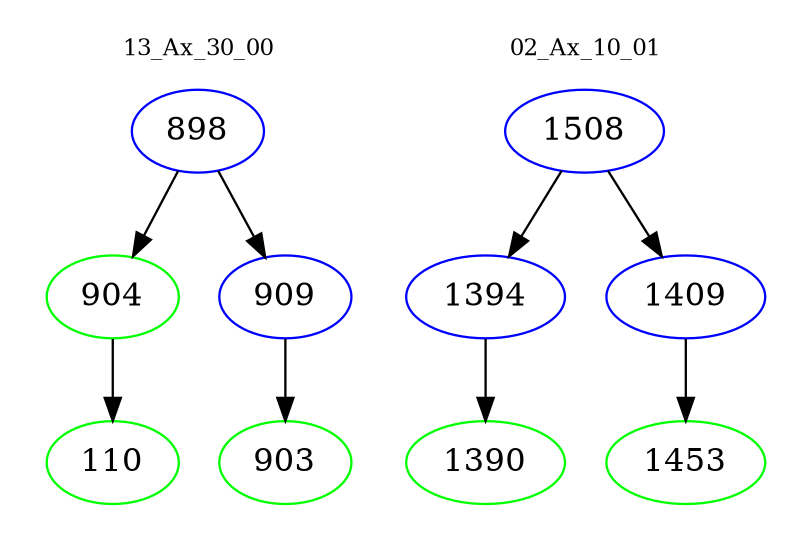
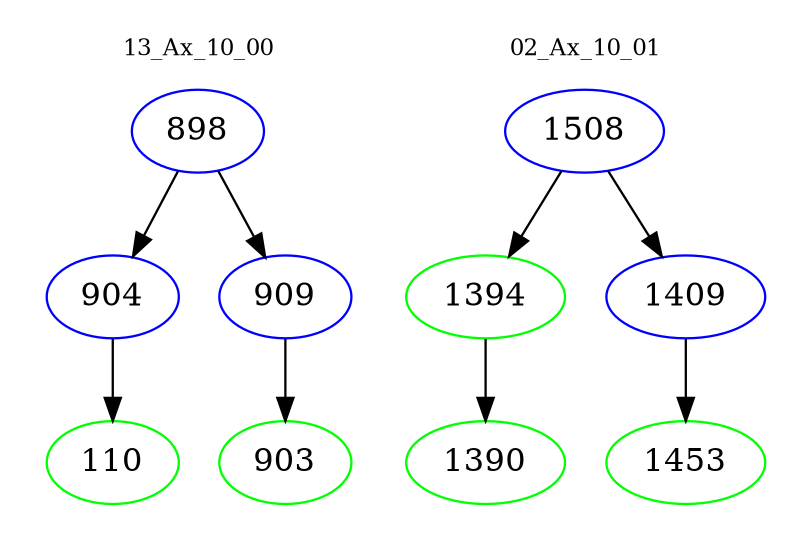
(199, 49) -> (199, 49)
(113, 297) -> (113, 297)
(486, 297) -> (486, 297)
